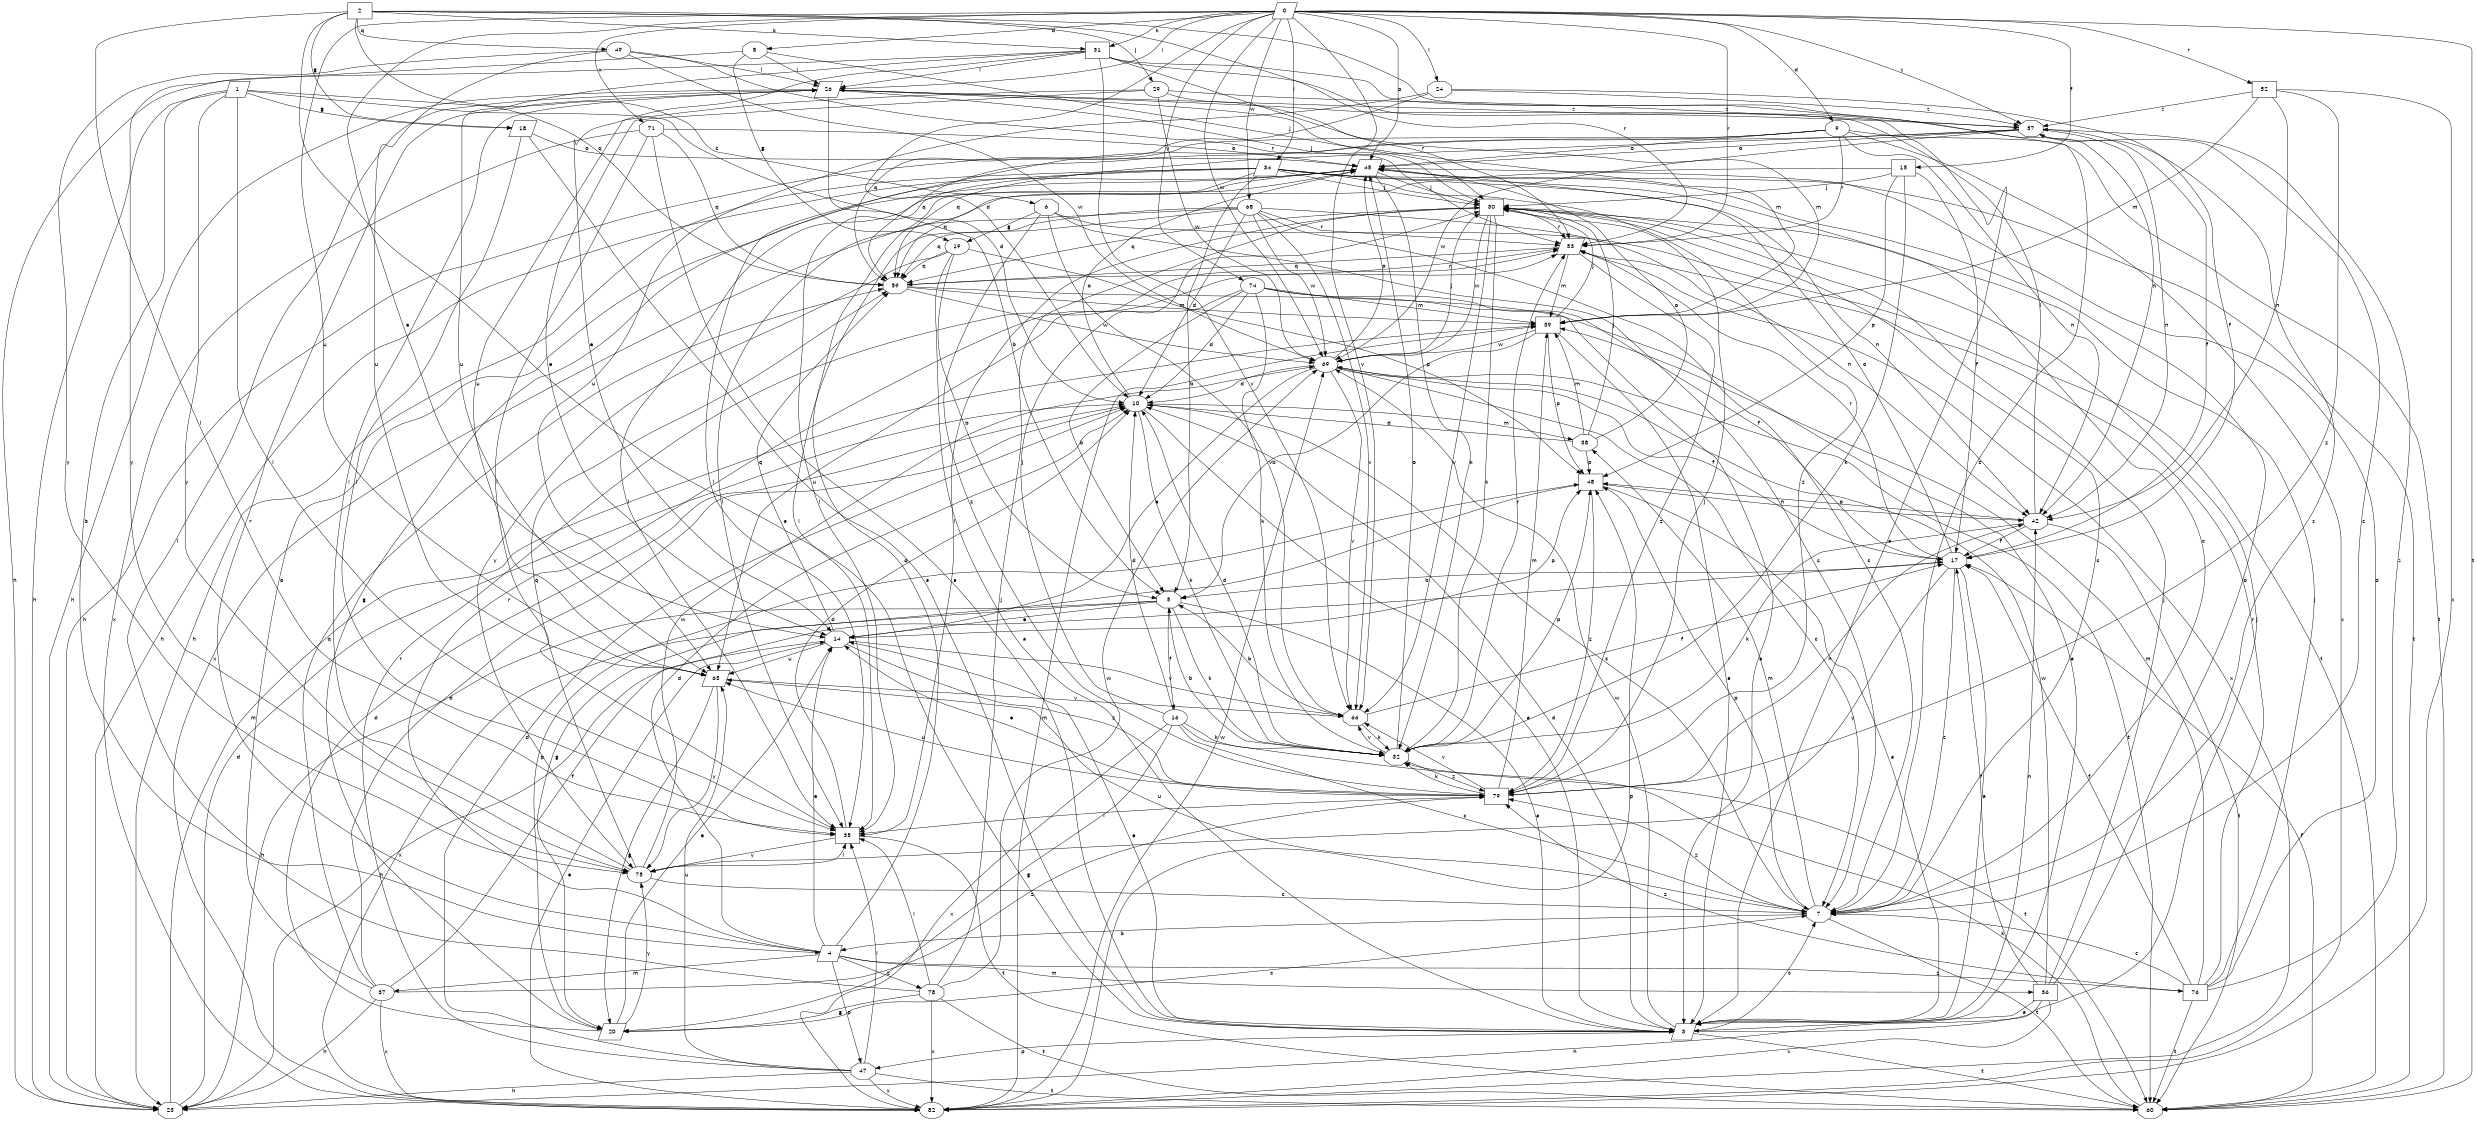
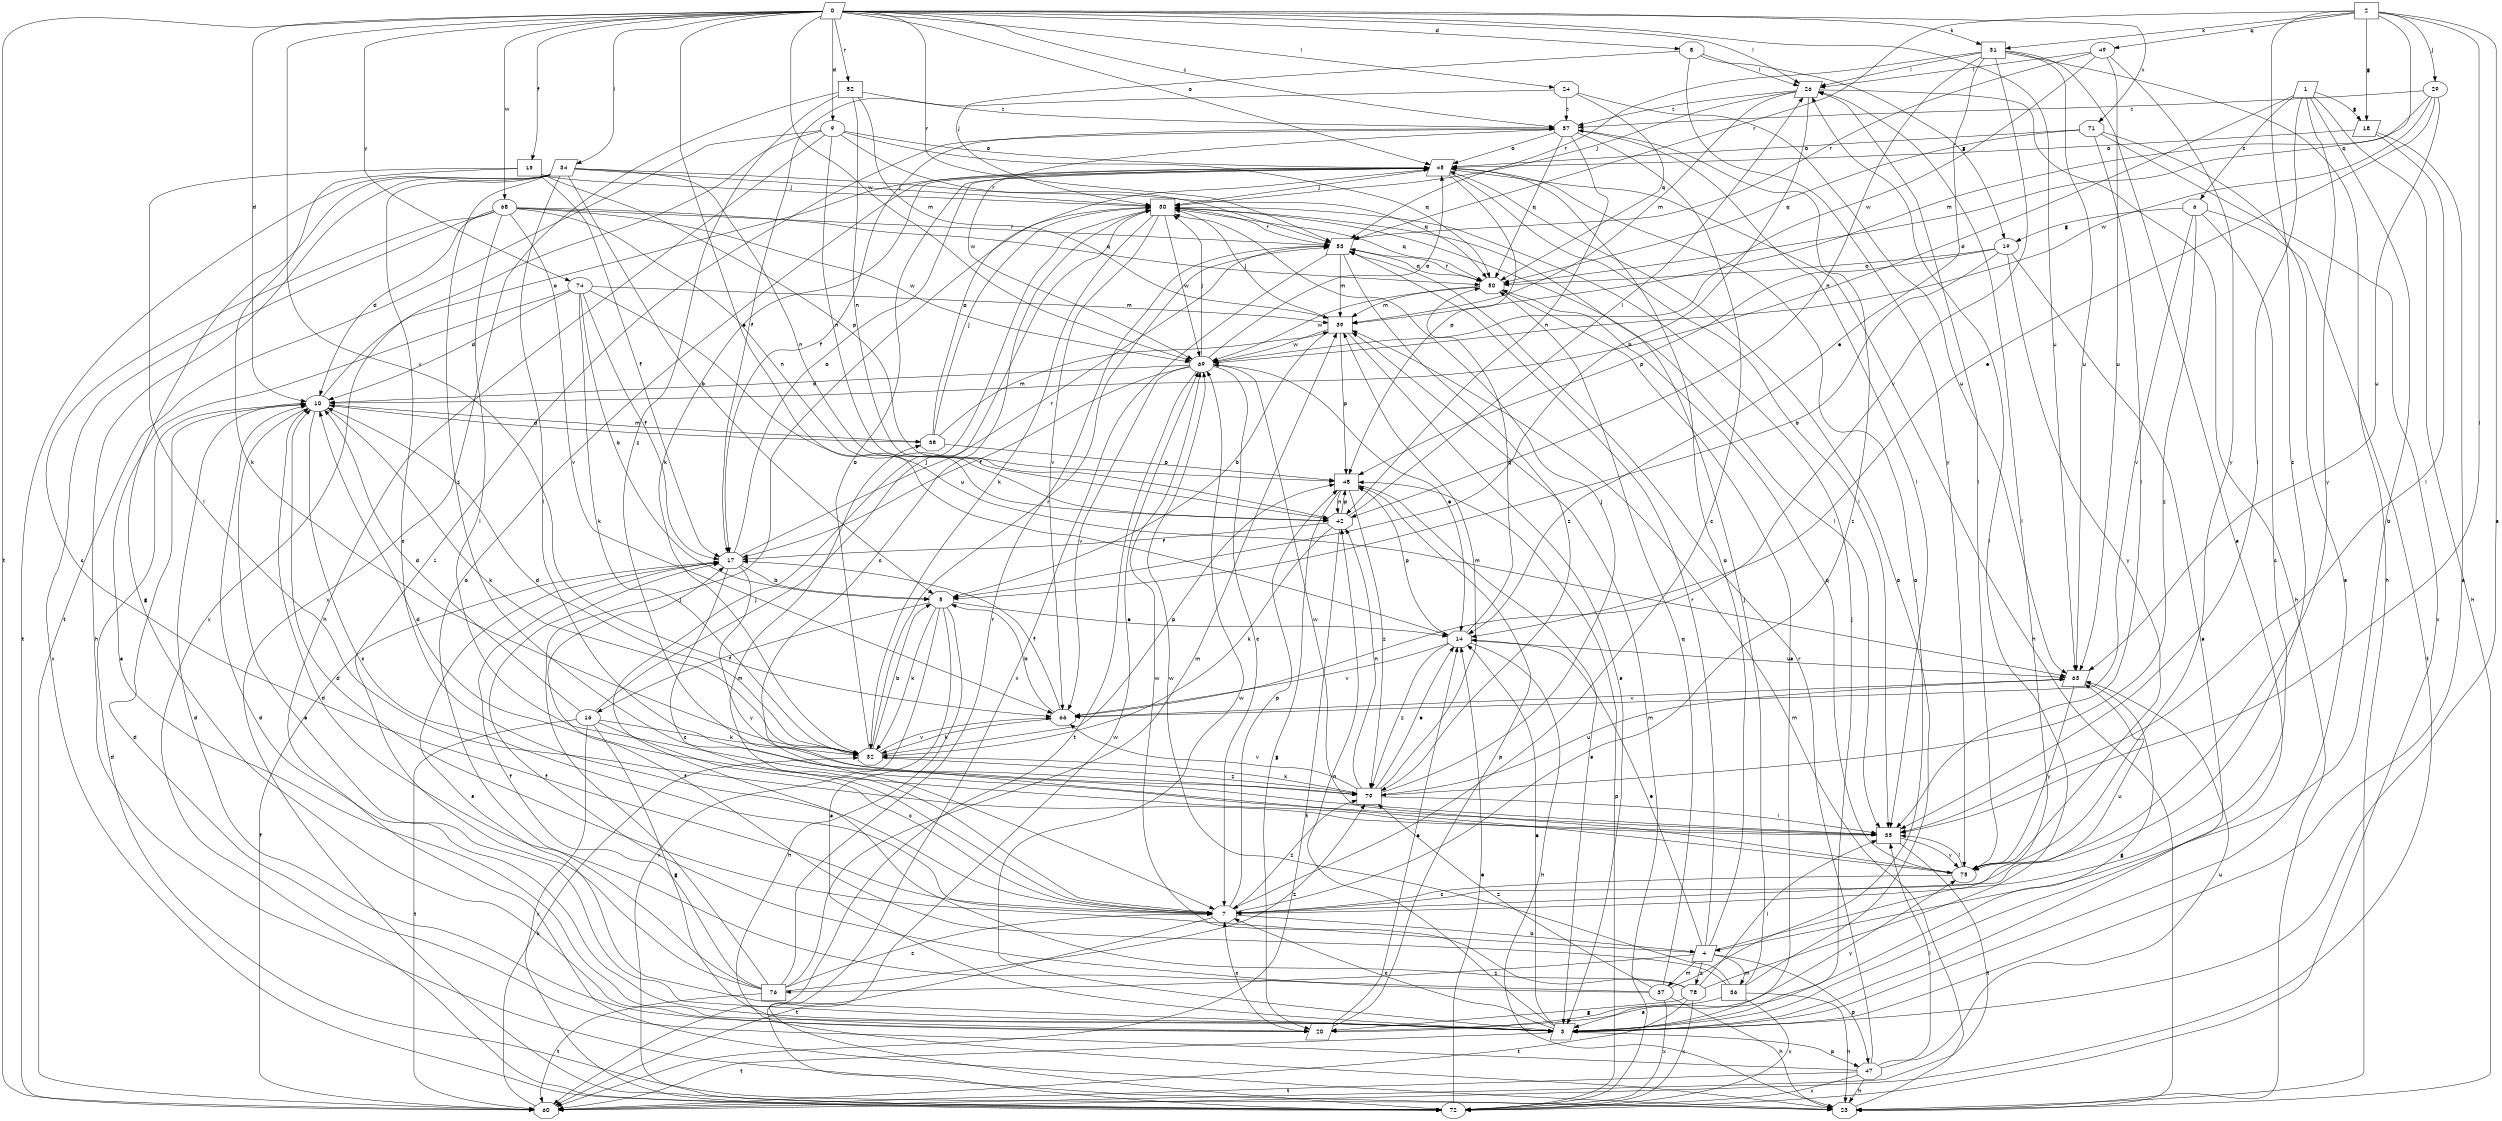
(895, 286) -> (1492, 286)
none -> (1452, 316)
(251, 521) -> (2022, 521)
(932, 1110) -> (1453, 1110)
